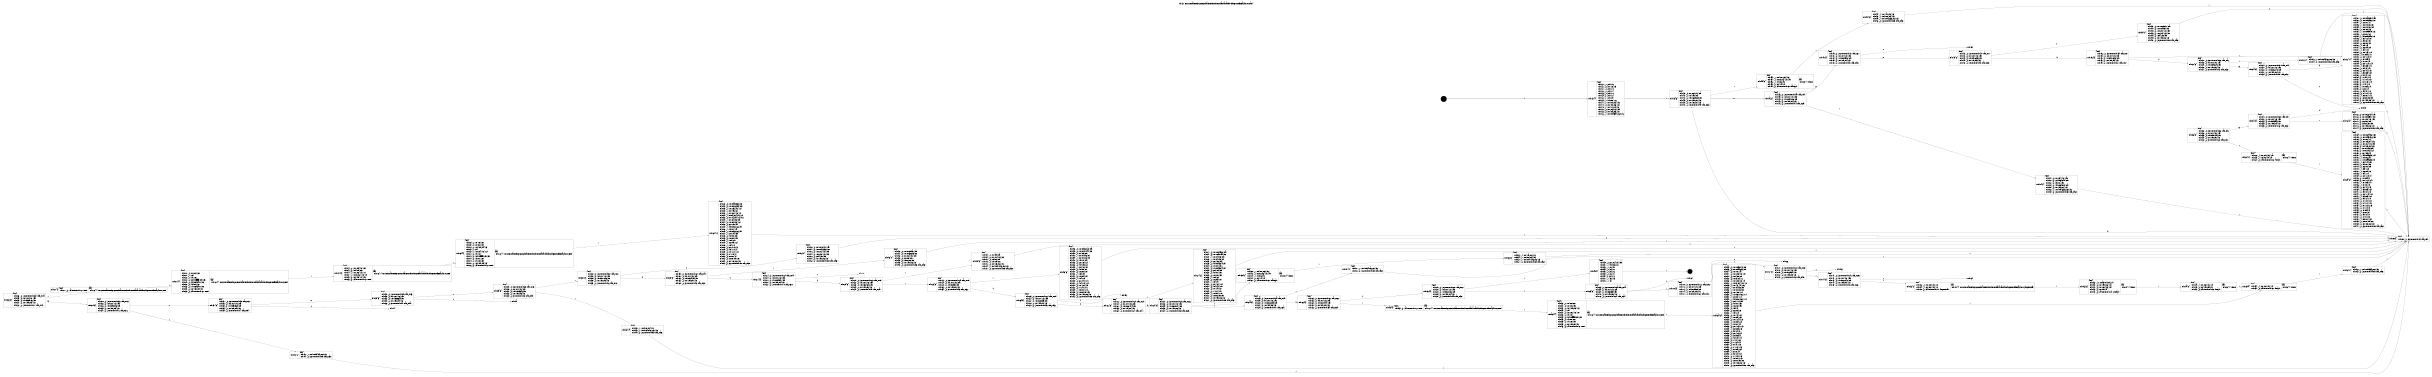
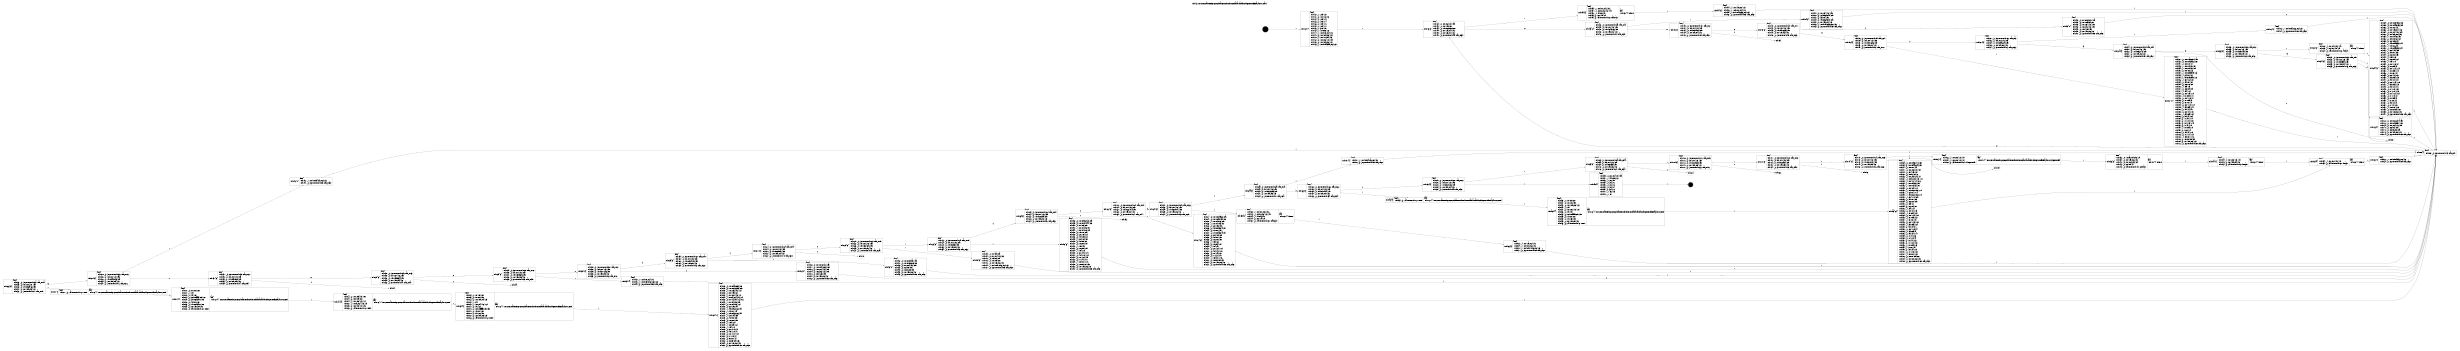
(2316, 69) -> (2185, 51)
